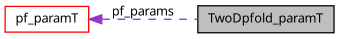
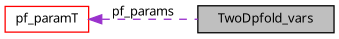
(266, 19) -> (266, 19)
